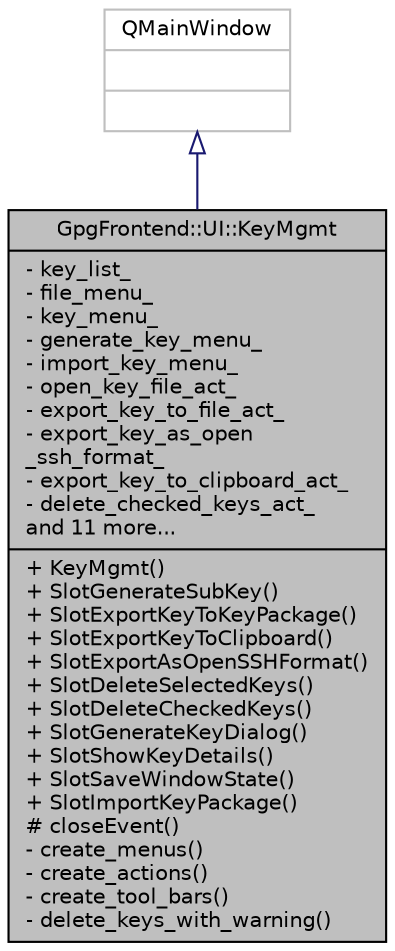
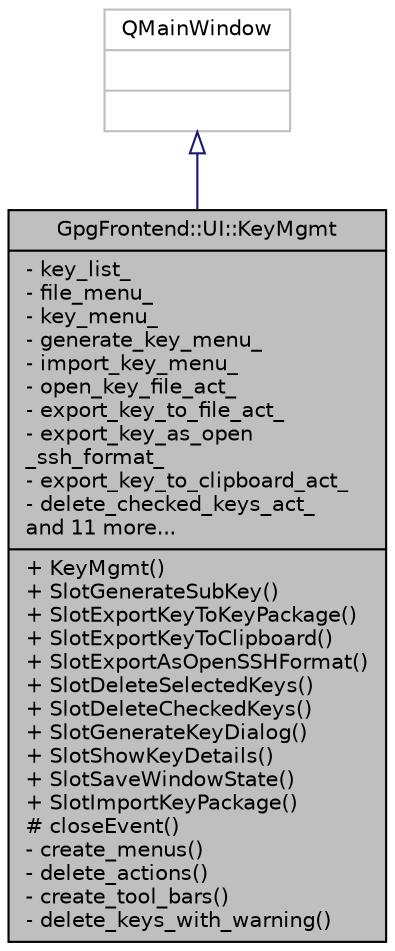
(117, 874) -> (117, 874)
